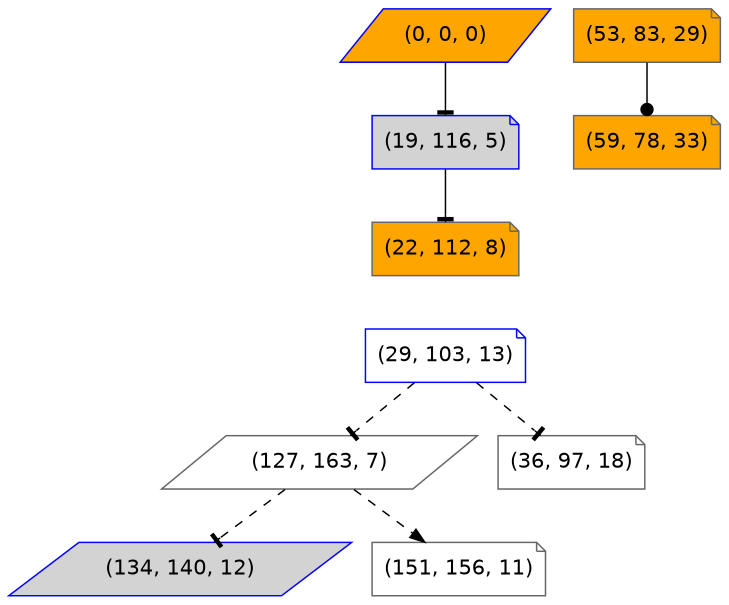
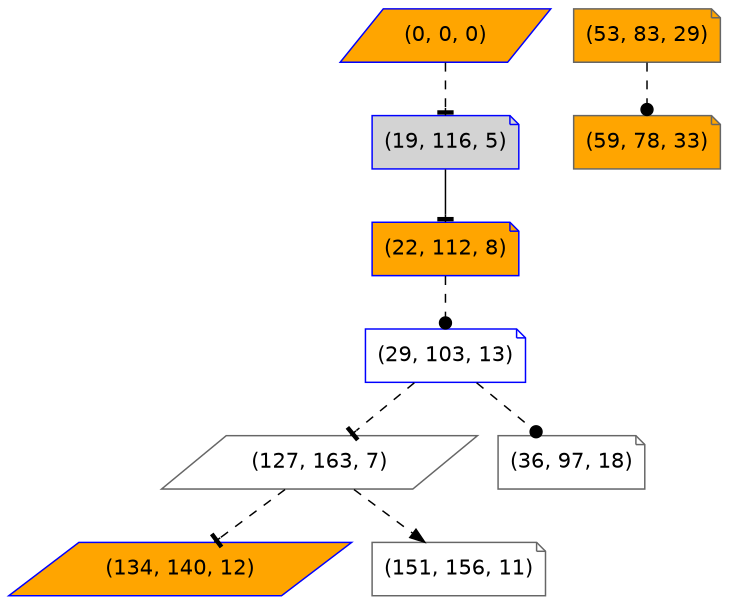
(647, 83) -> (647, 83)
(445, 85) -> (445, 85)
(445, 249) -> (445, 249)
none -> (445, 297)
(506, 407) -> (506, 407)
(180, 569) -> (180, 569)
